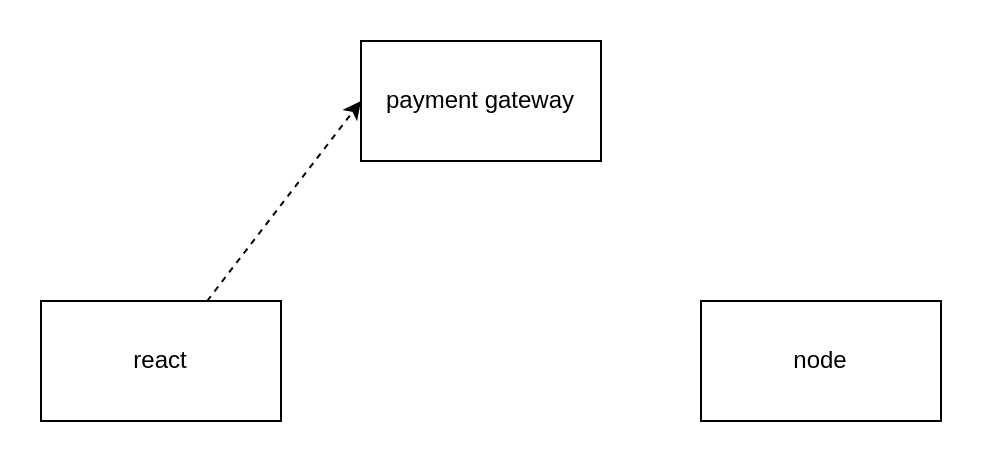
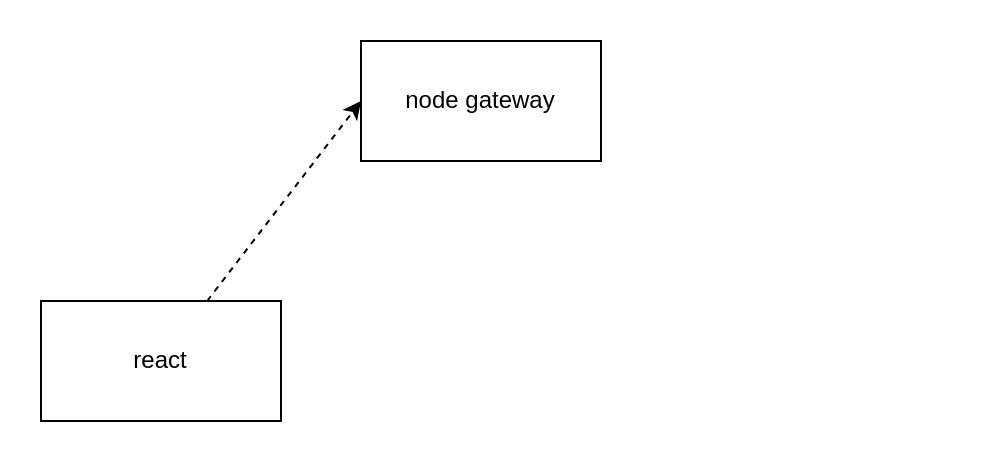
(481, 101) -> (481, 101)
(821, 361) -> none
